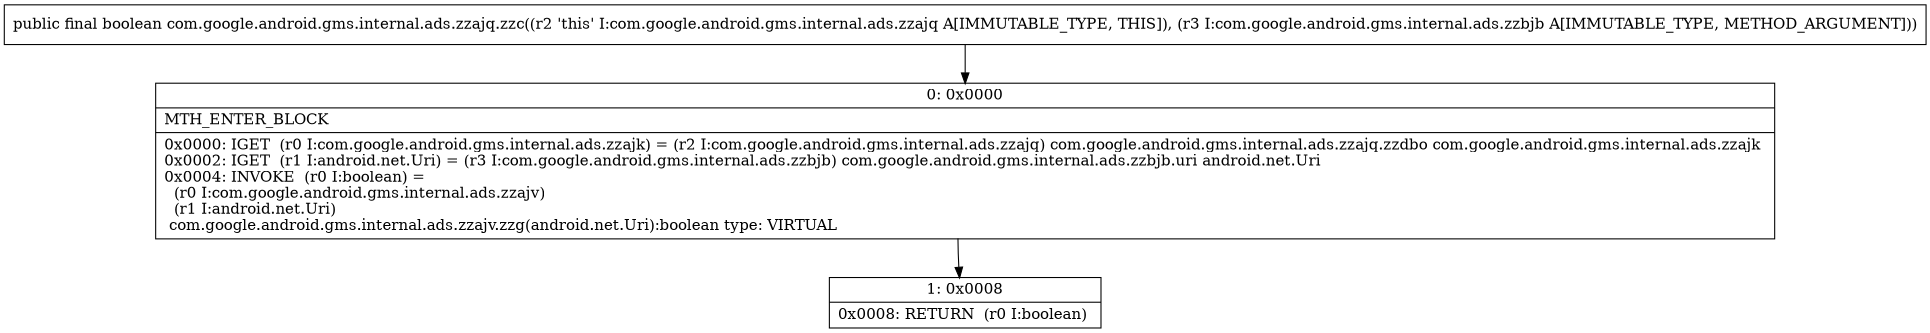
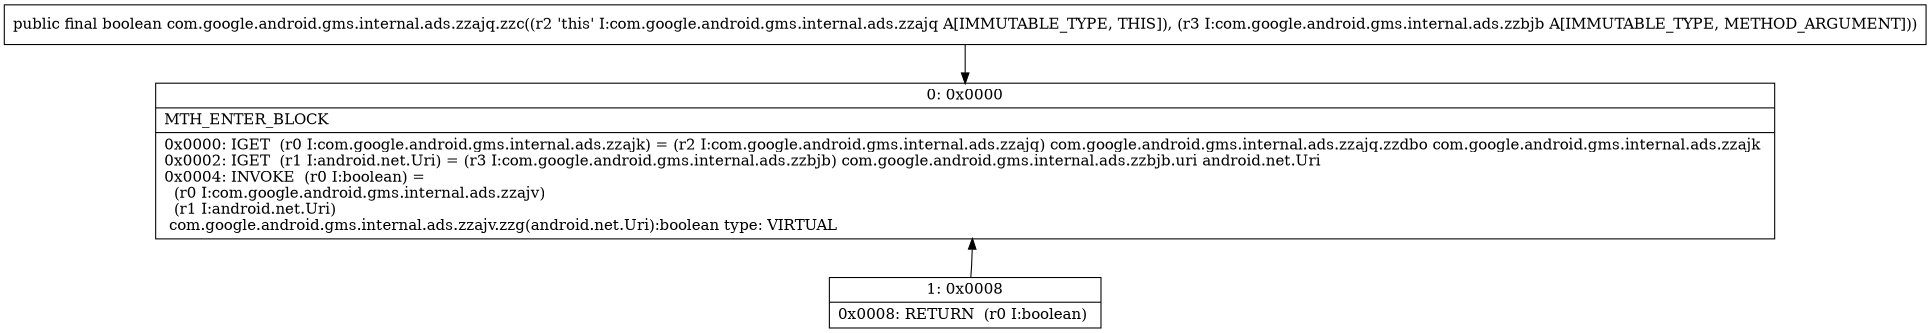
(958, 253) -> (972, 264)
